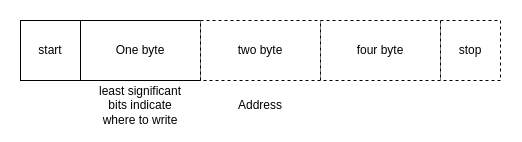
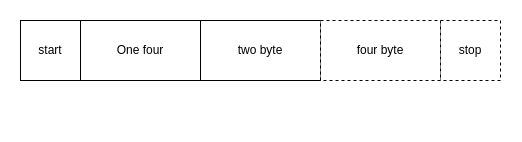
(141, 51) -> (141, 51)
(261, 51) -> (261, 51)
(141, 106) -> none
(261, 106) -> none
